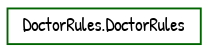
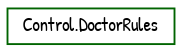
(104, 26) -> (91, 26)
